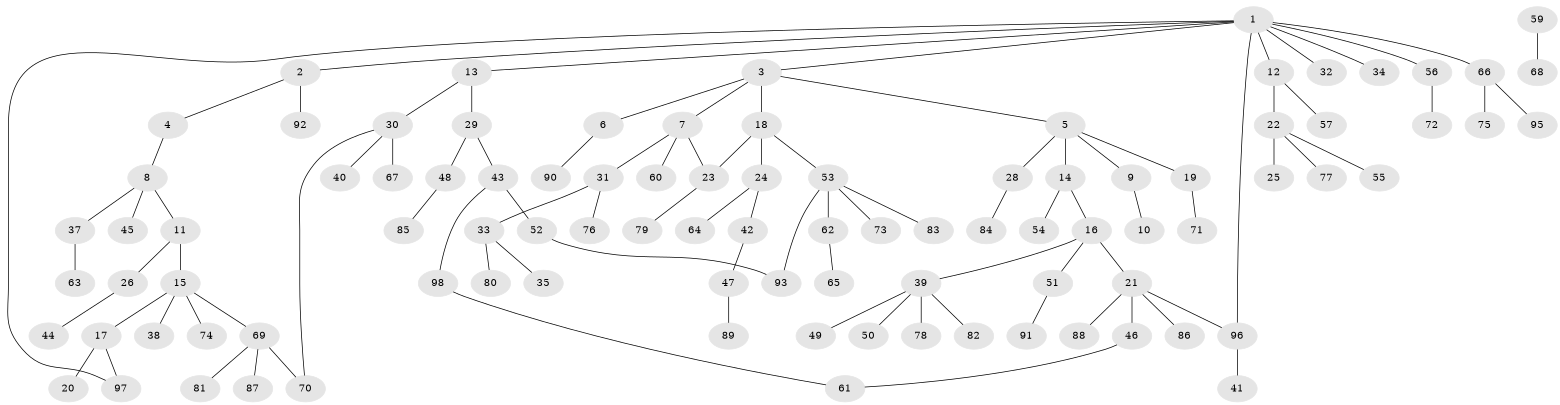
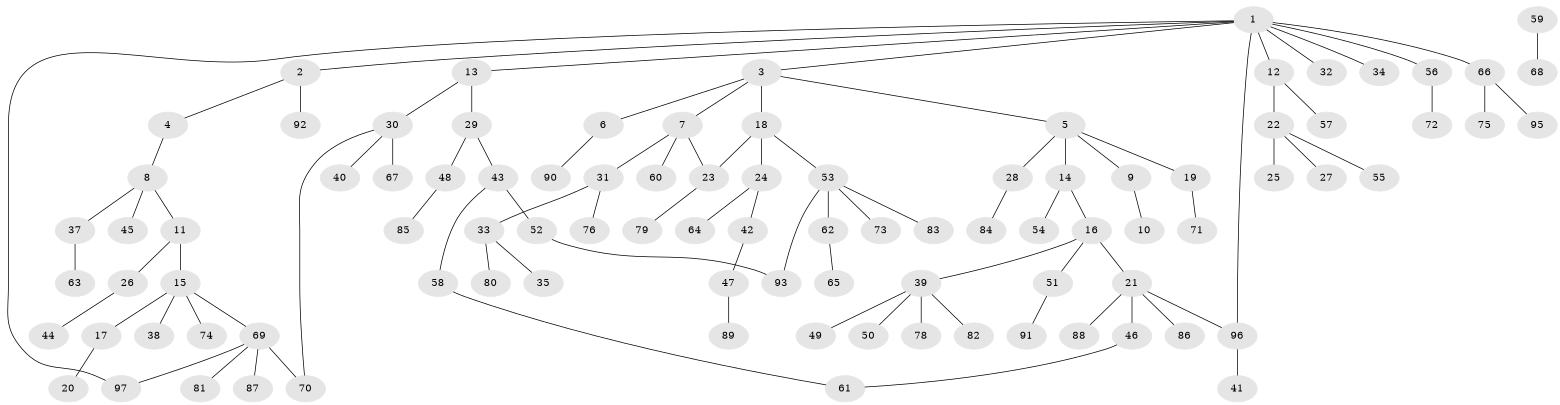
(1327, 178) -> (1327, 178)
(438, 283) -> (438, 283)
(111, 362) -> (192, 365)
